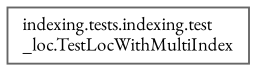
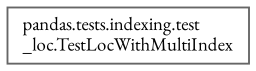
(128, 36) -> (128, 36)
